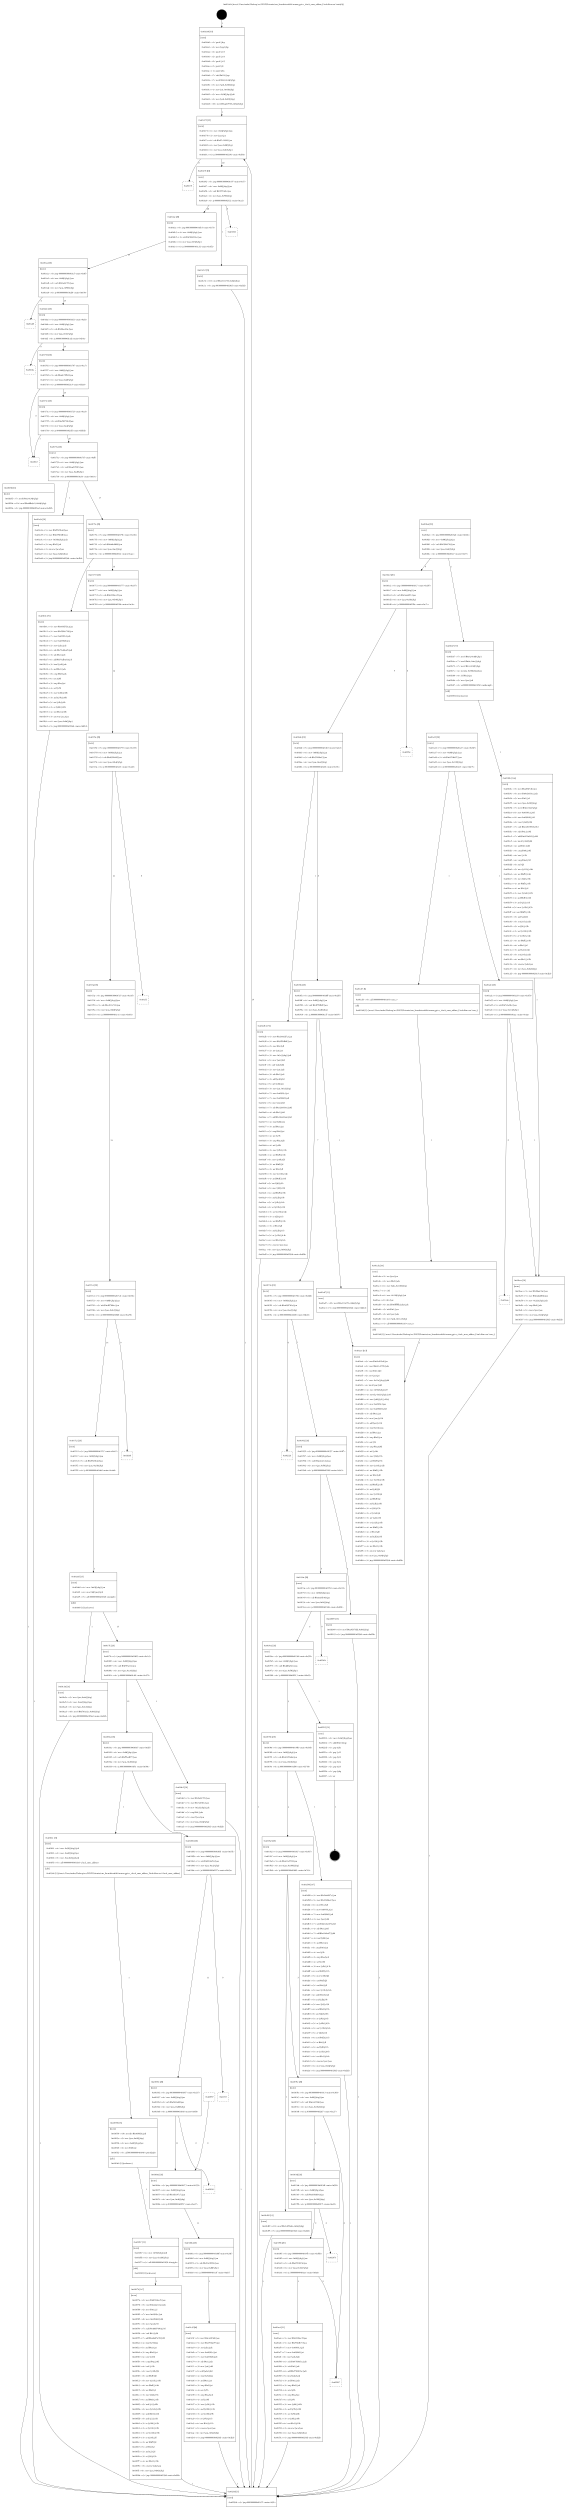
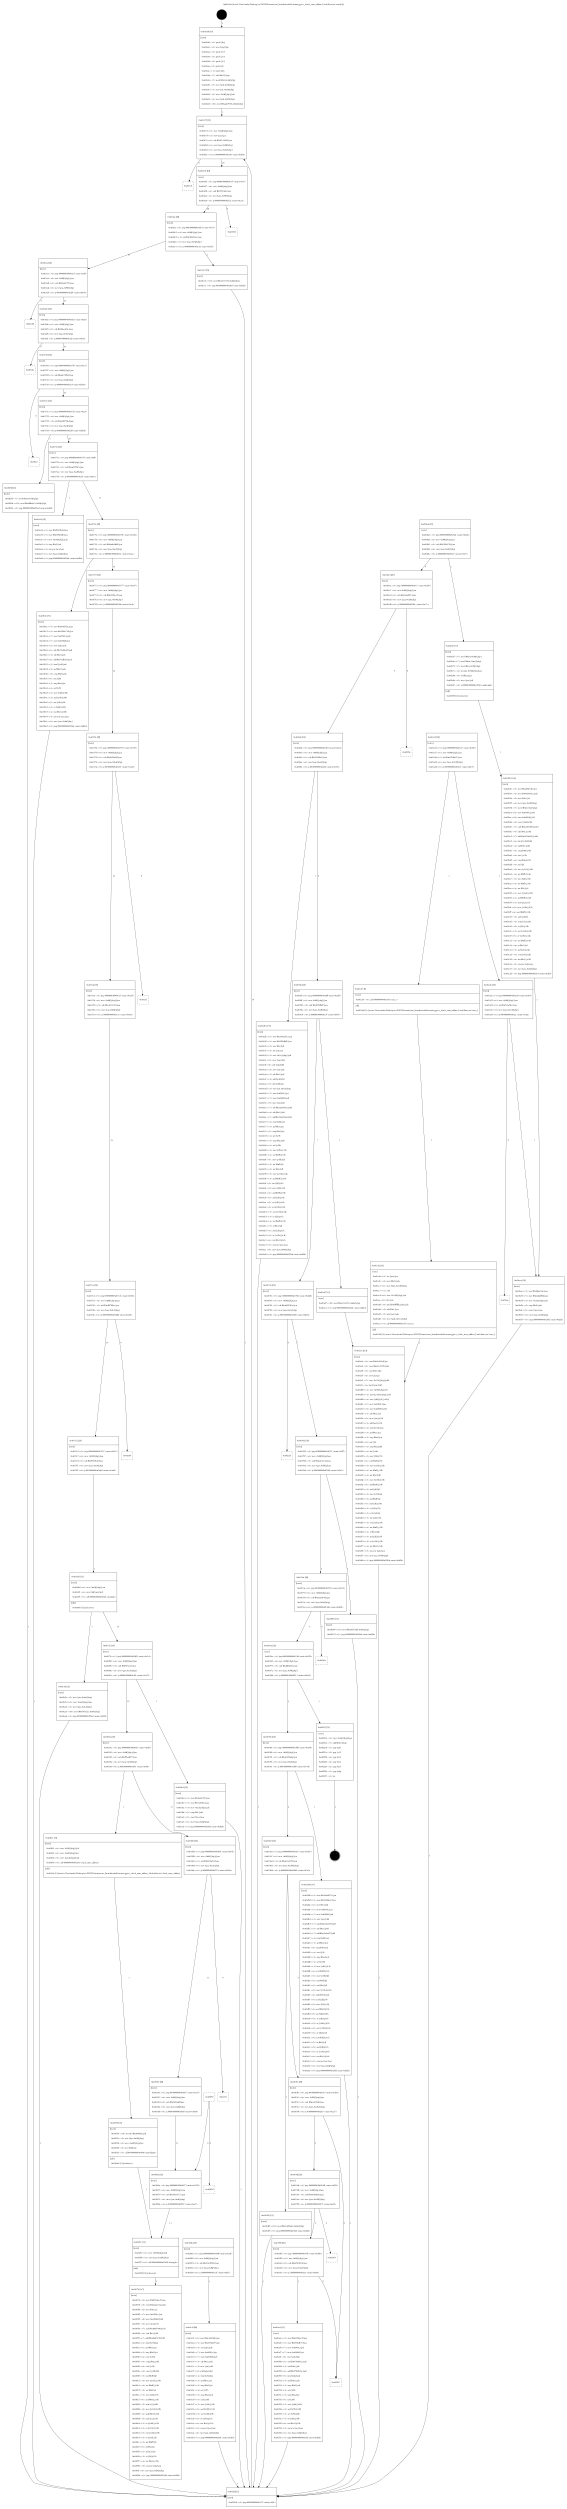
(222, 235) -> (208, 258)
(36, 445) -> (44, 458)
(188, 2154) -> (209, 2142)
(191, 2223) -> (166, 2223)
(202, 2488) -> none
